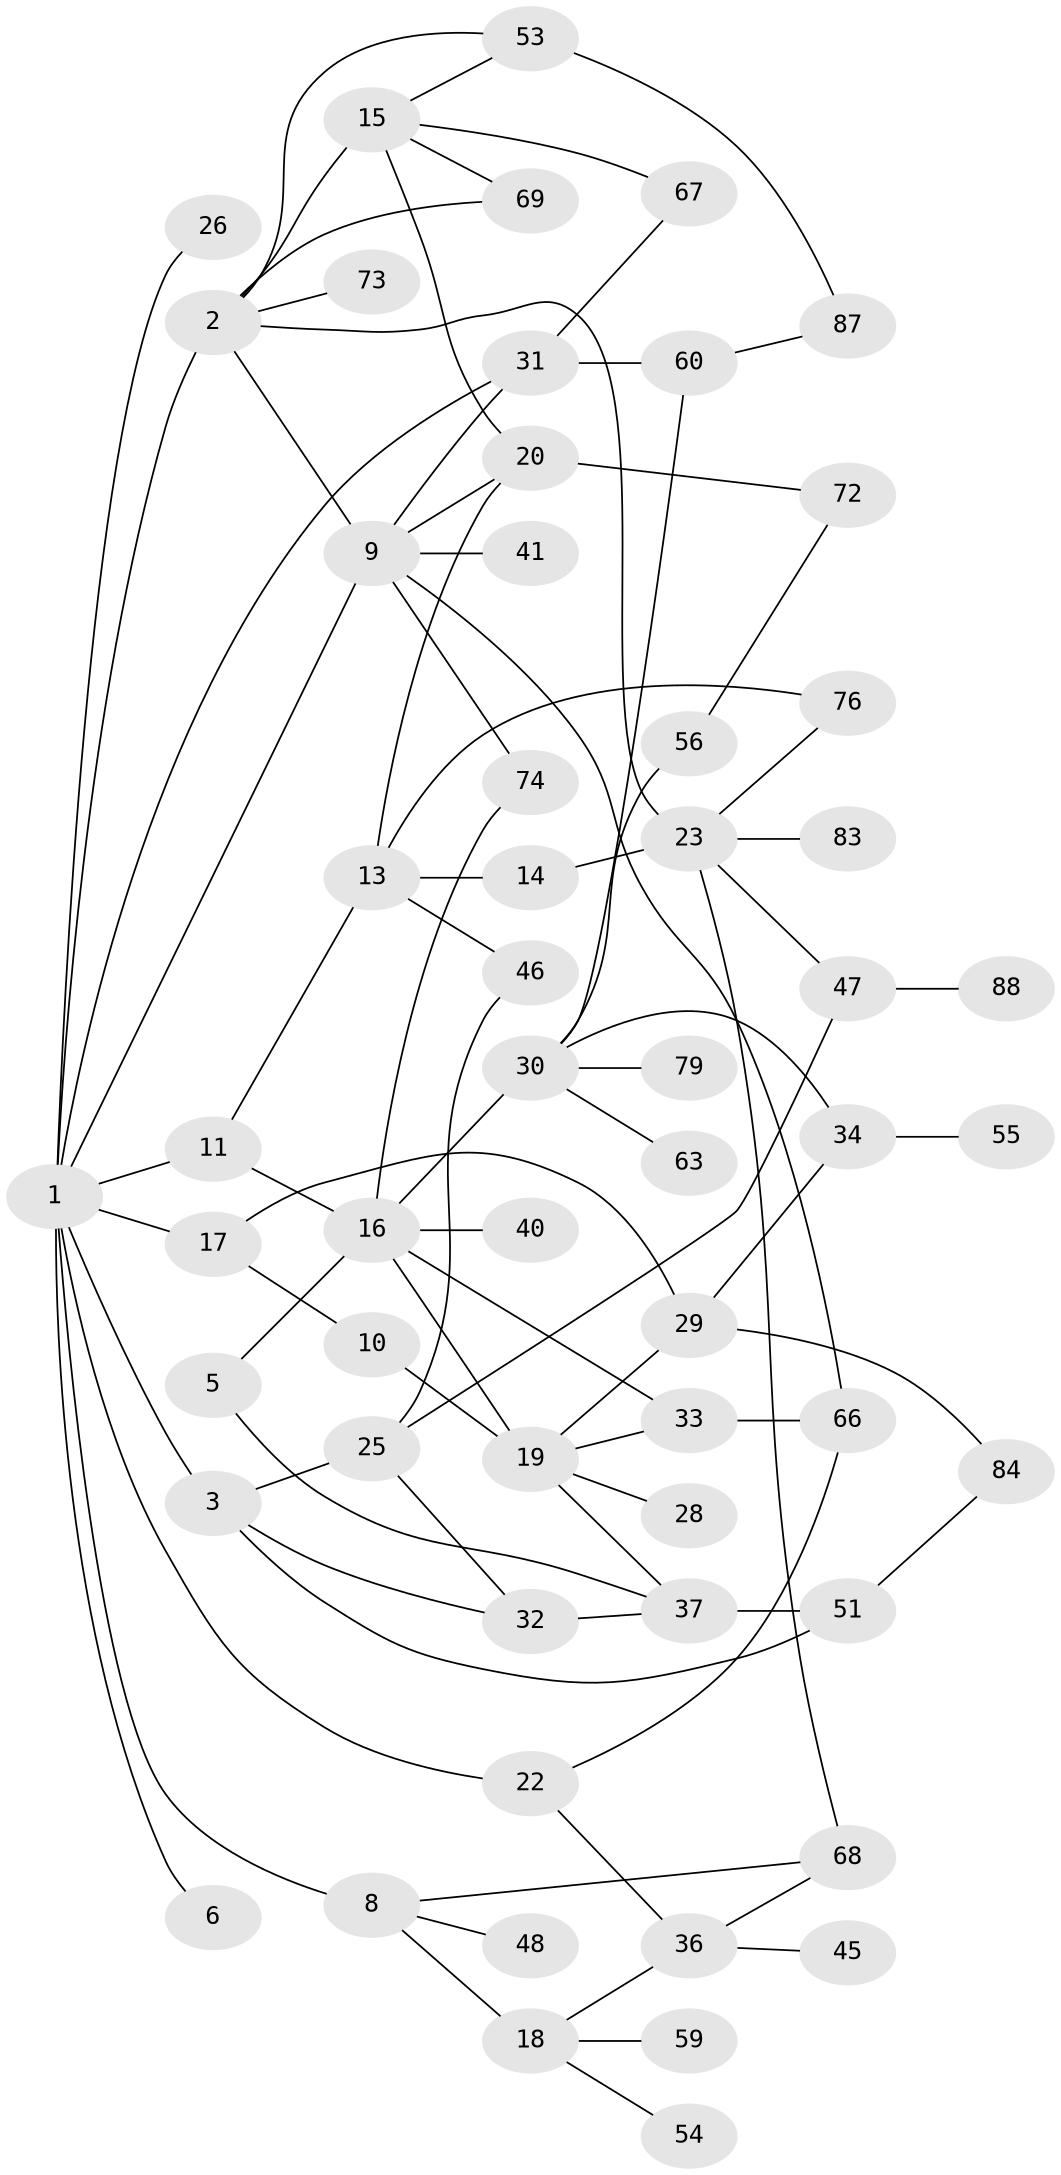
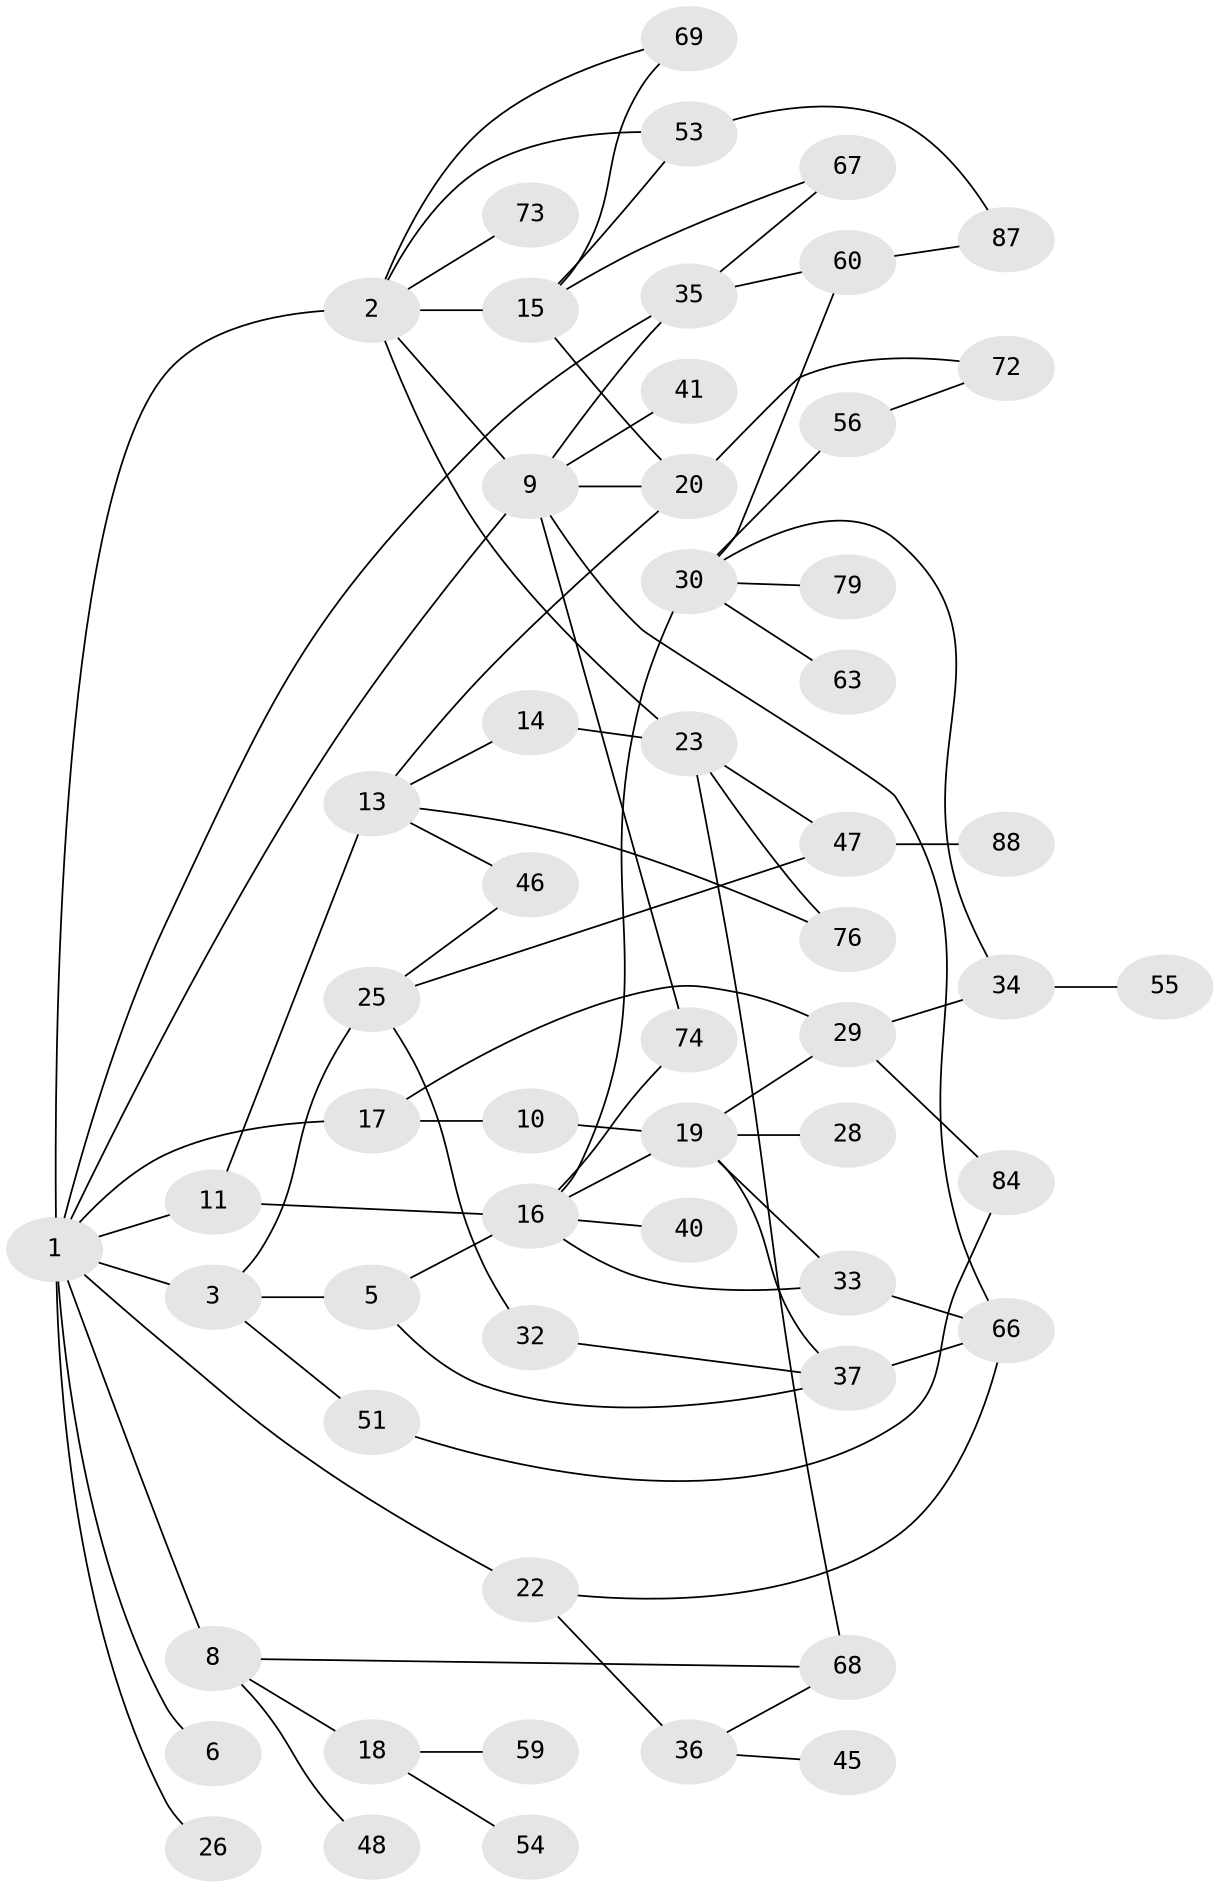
(531, 363) -> (689, 296)
(848, 839) -> none
(363, 1579) -> (293, 1297)
(758, 1611) -> (927, 1354)
(610, 1993) -> none
